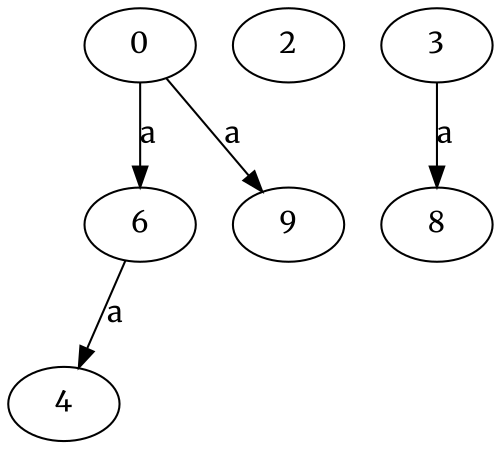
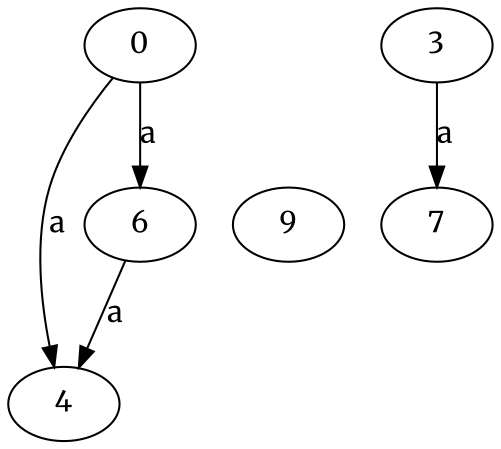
(289, 45) -> none
(208, 127) -> (46, 204)
(437, 225) -> (437, 225)
